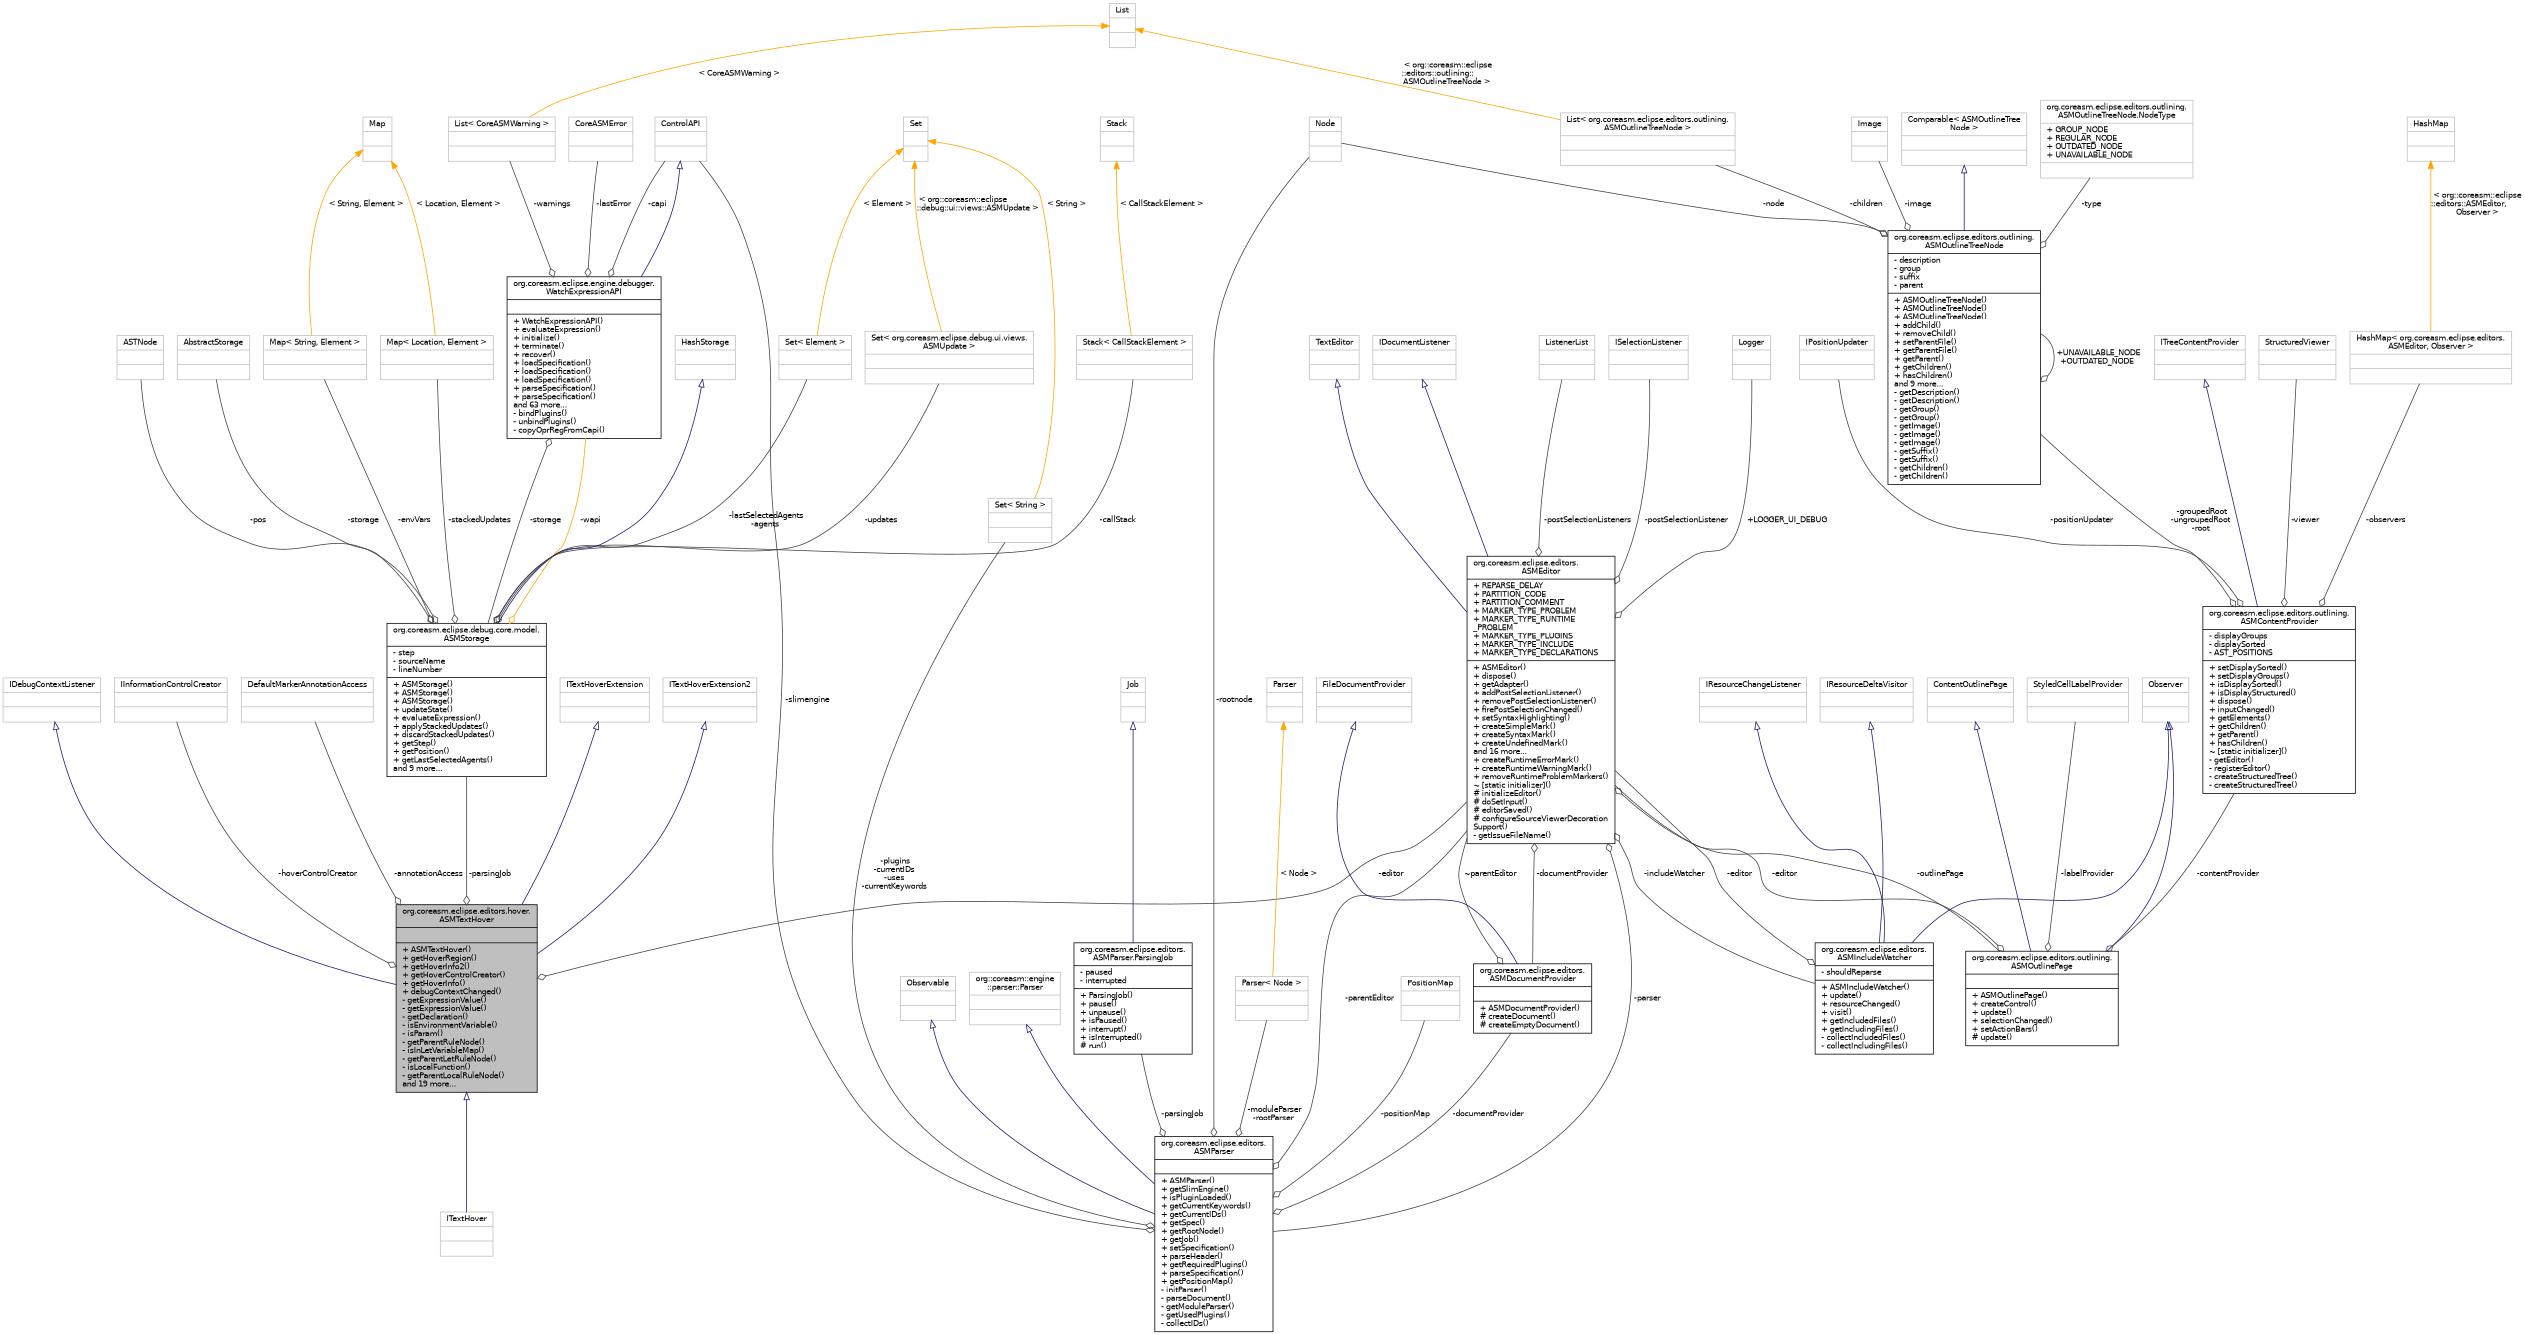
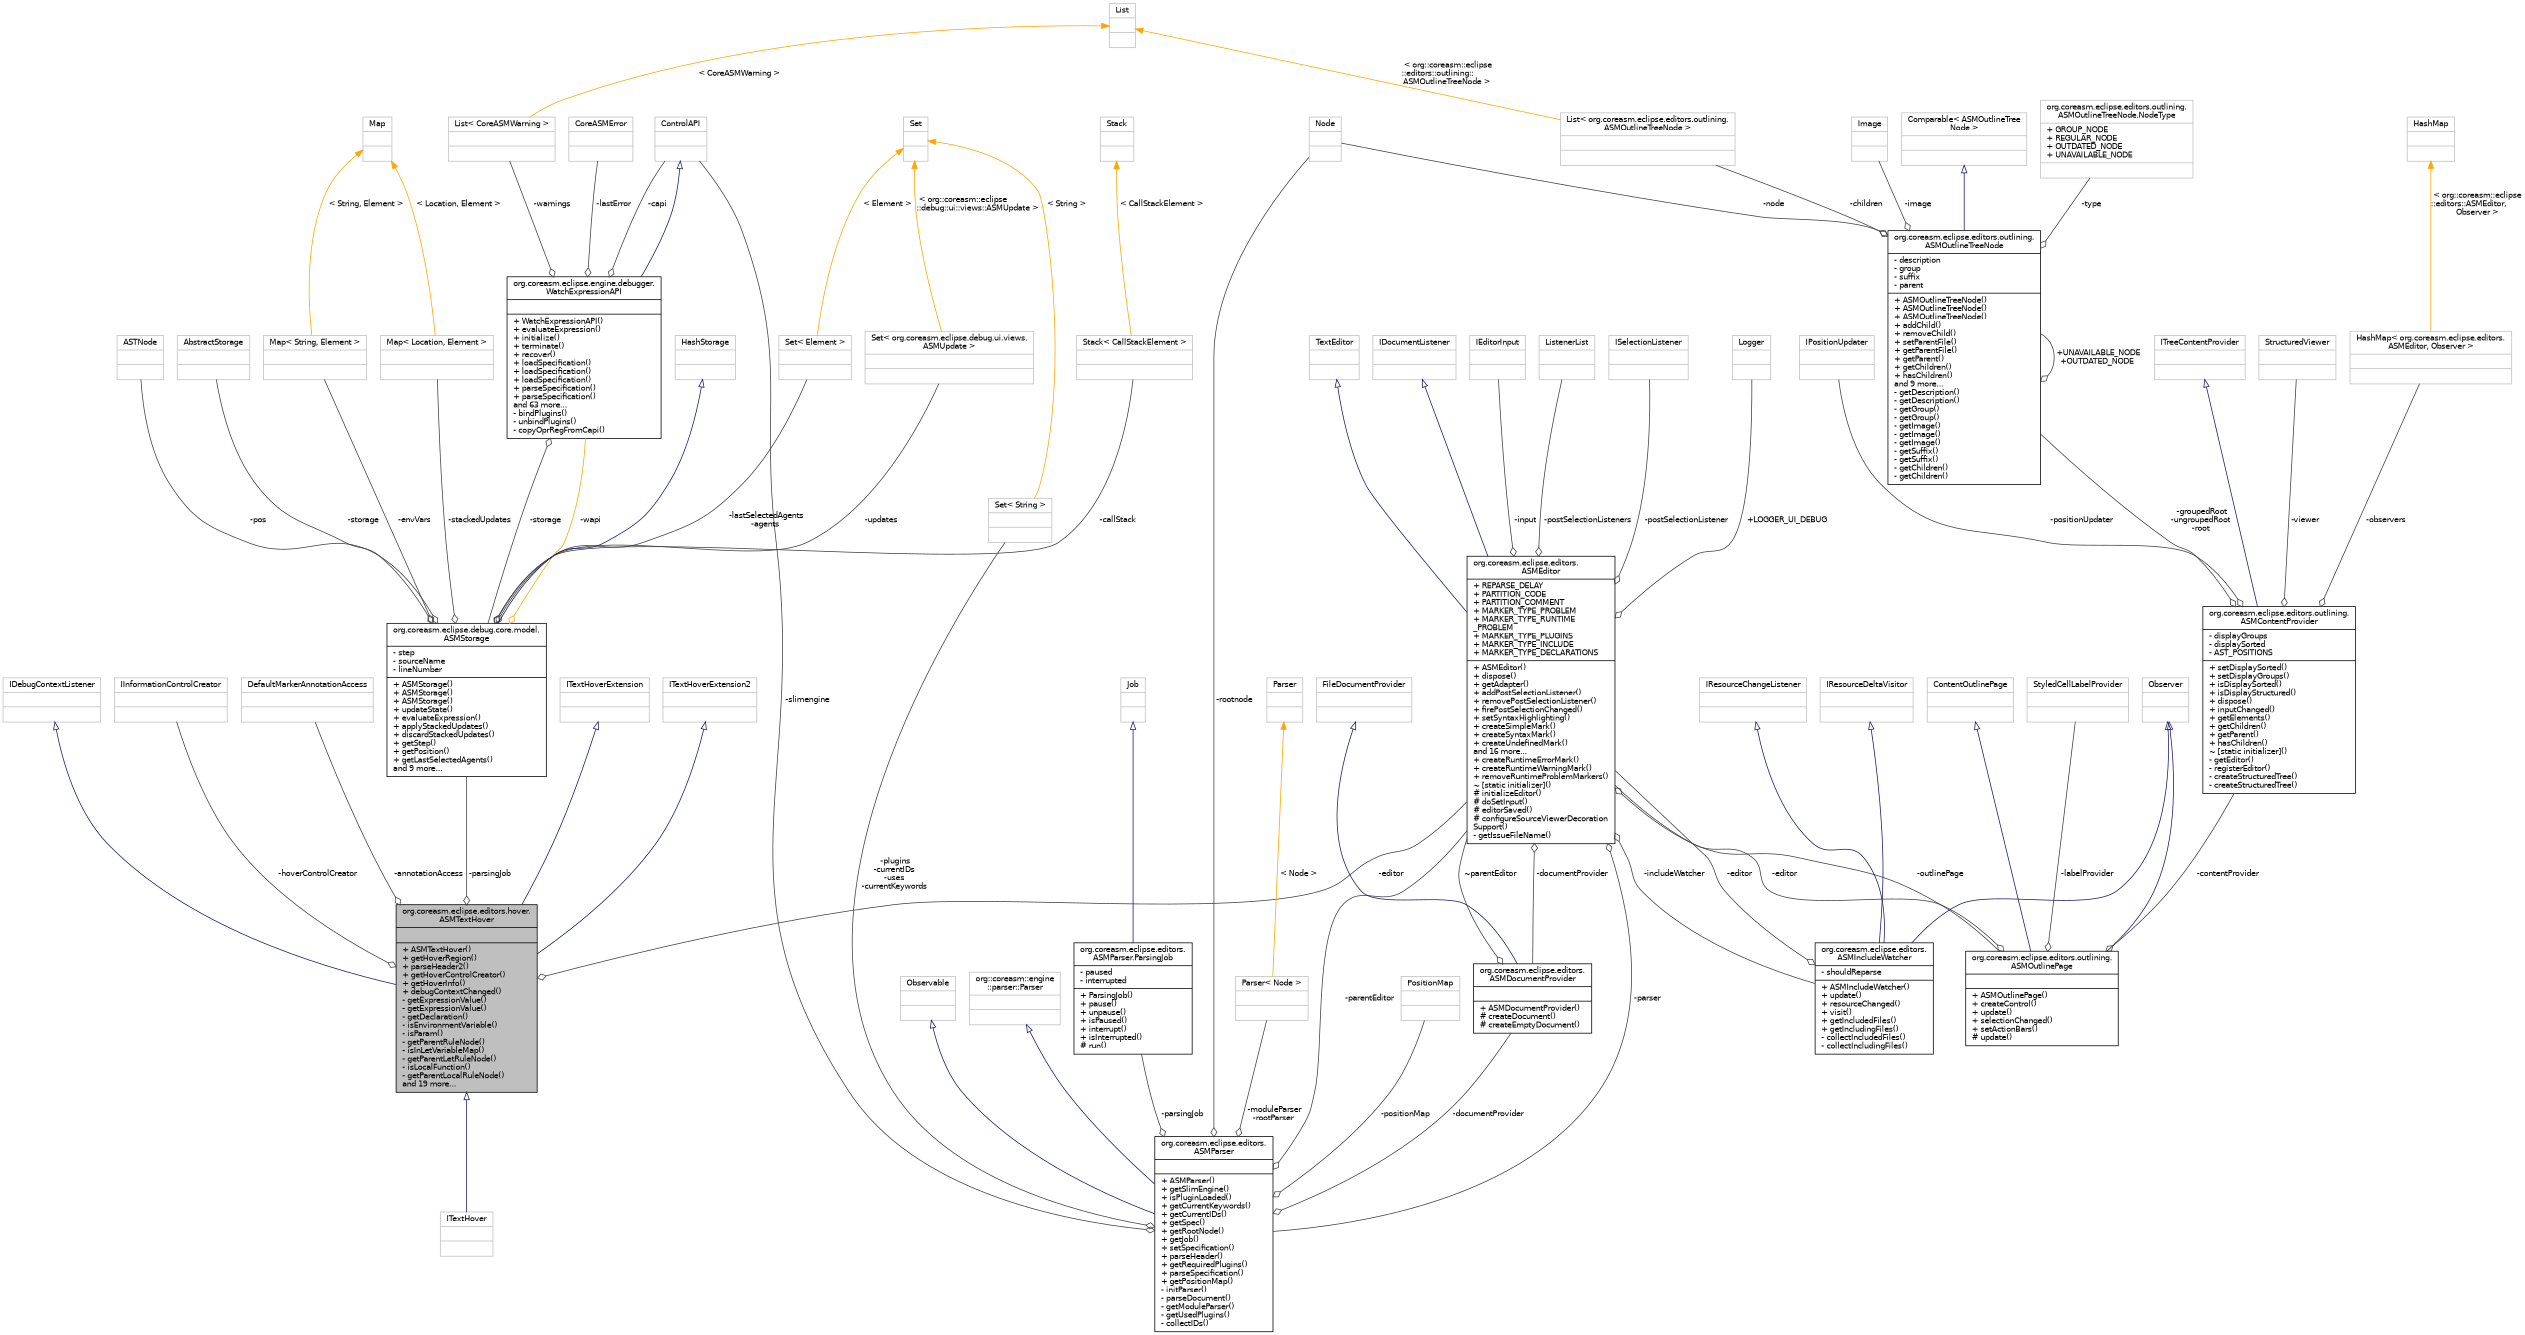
none -> (1498, 358)
(436, 967) -> (436, 967)
